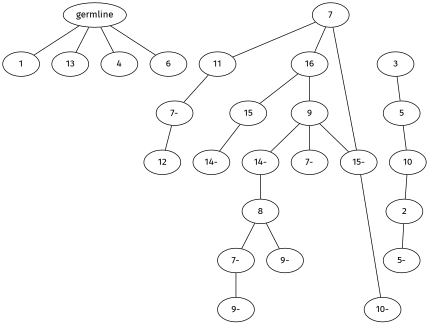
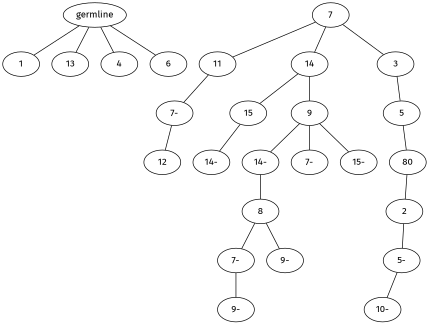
(310, 64) -> (310, 64)
(345, 89) -> (363, 39)
(408, 162) -> (408, 162)
(371, 236) -> (392, 285)
